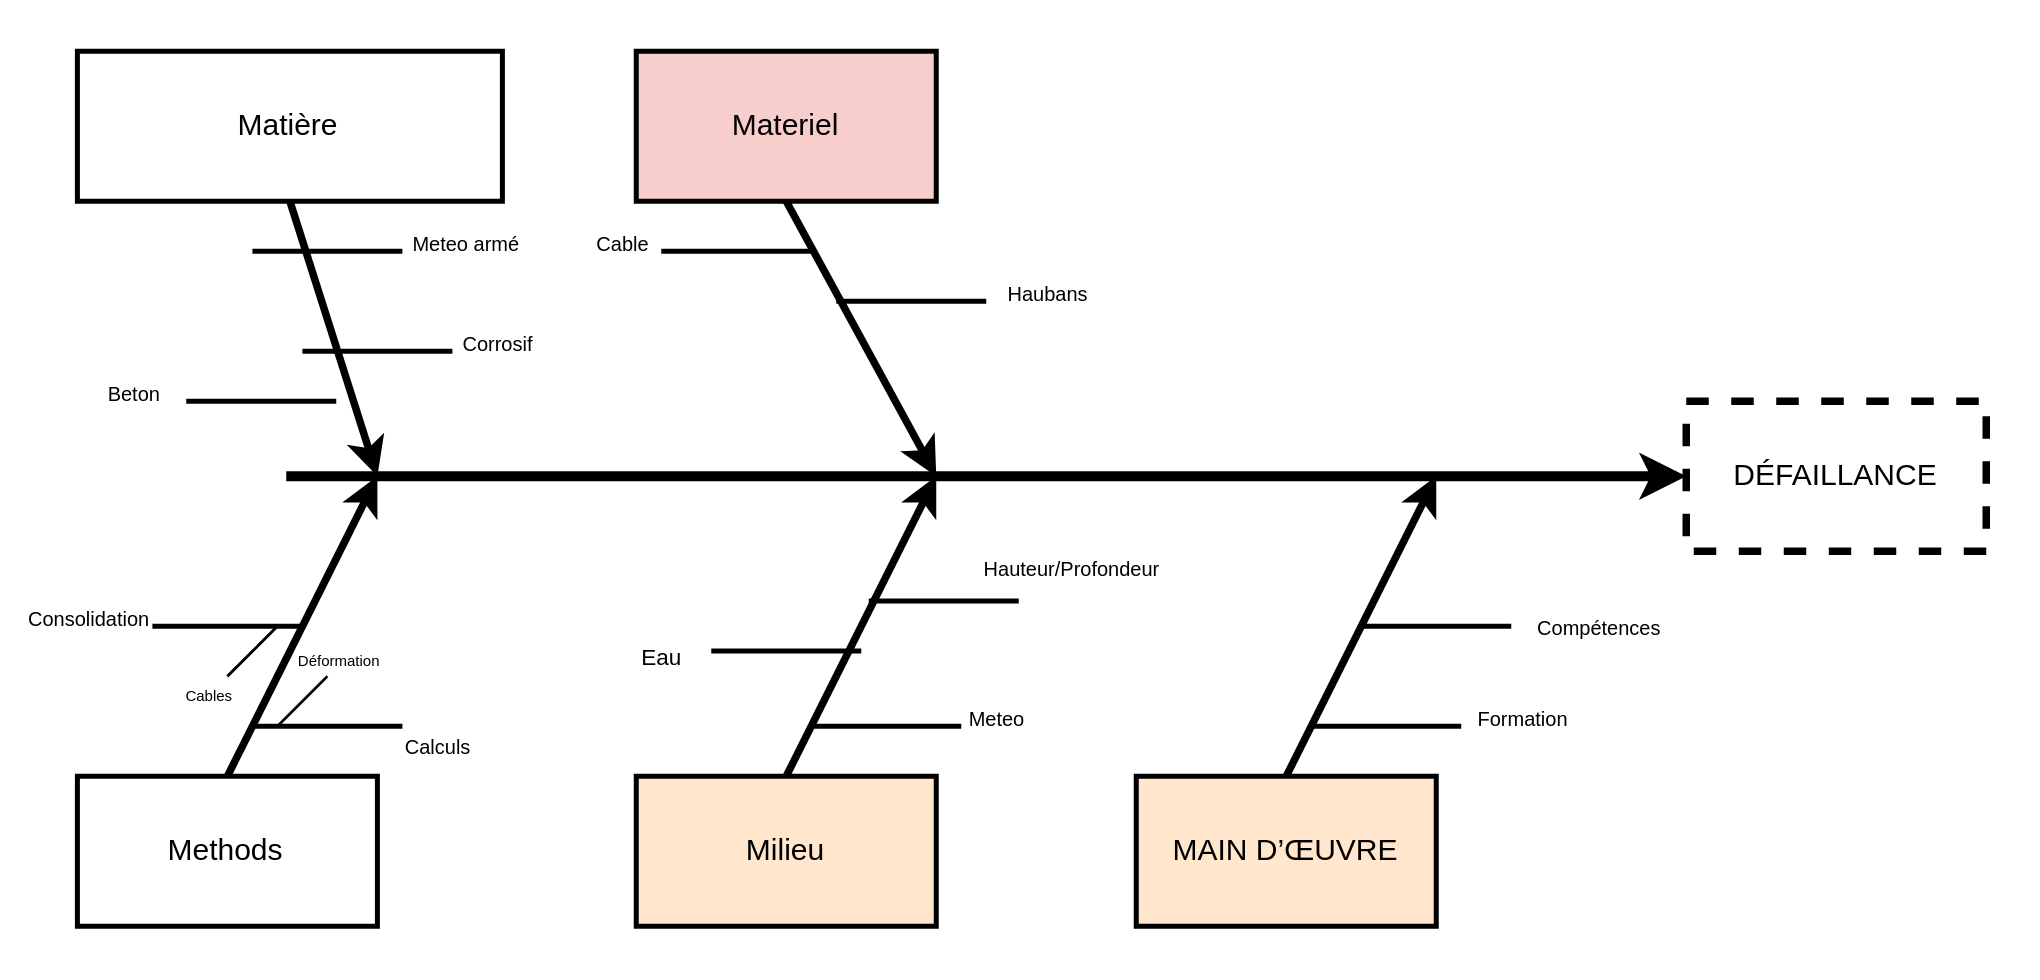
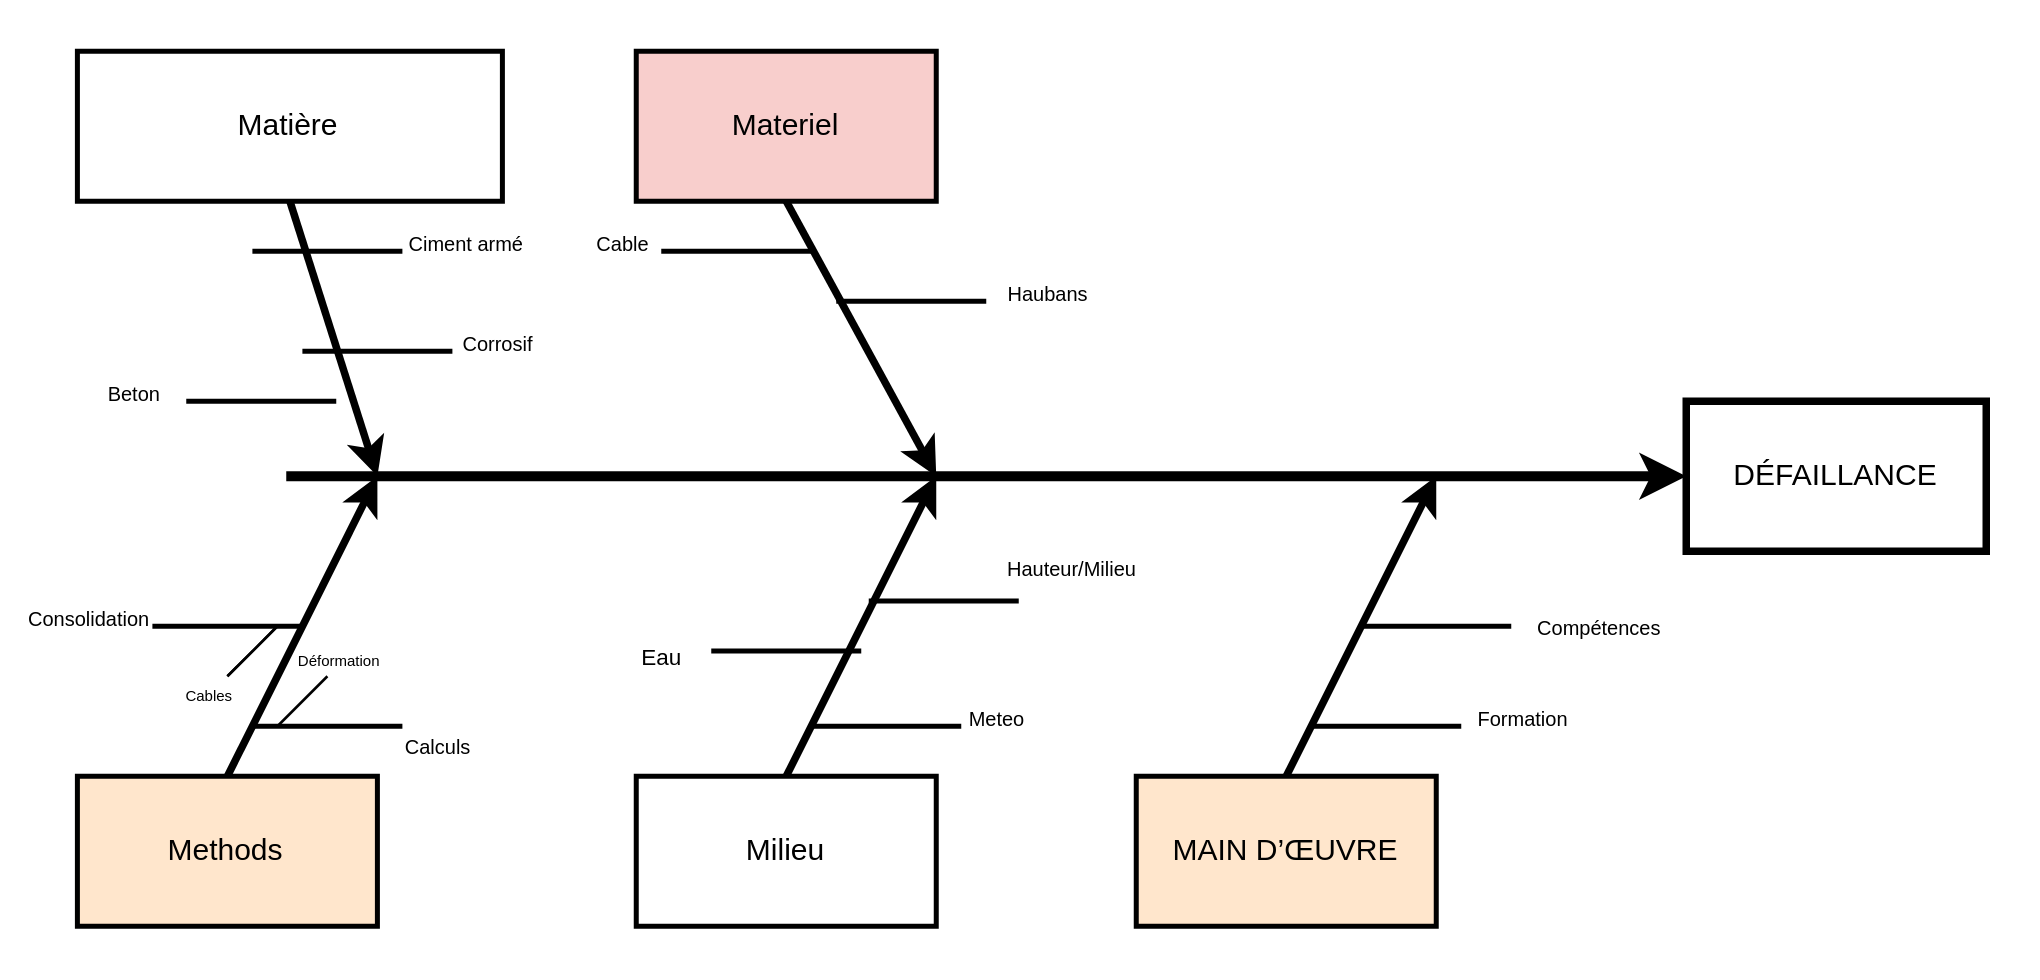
(455, 245) -> (455, 245)
(1836, 476) -> (1836, 476)
(1071, 570) -> (1071, 570)
(227, 851) -> (227, 851)
(786, 851) -> (786, 851)
